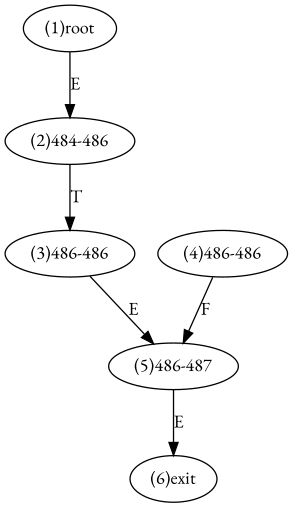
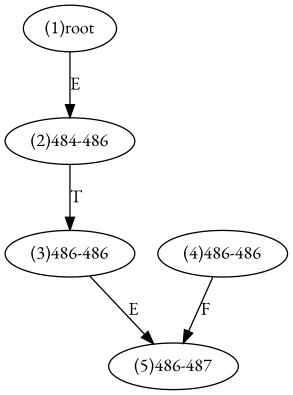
(174, 479) -> none
